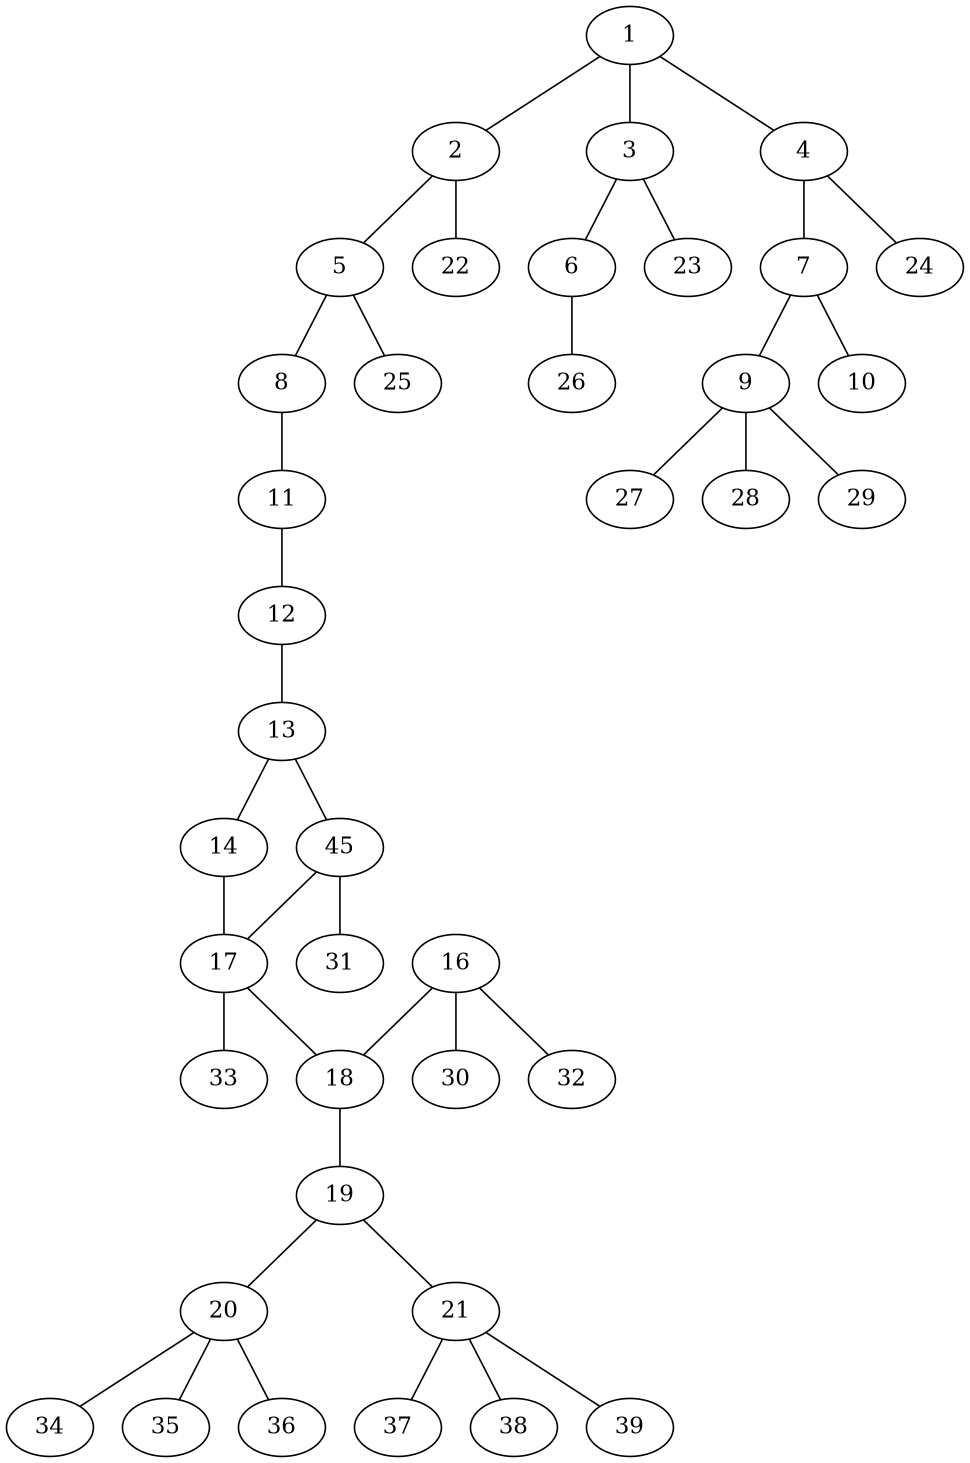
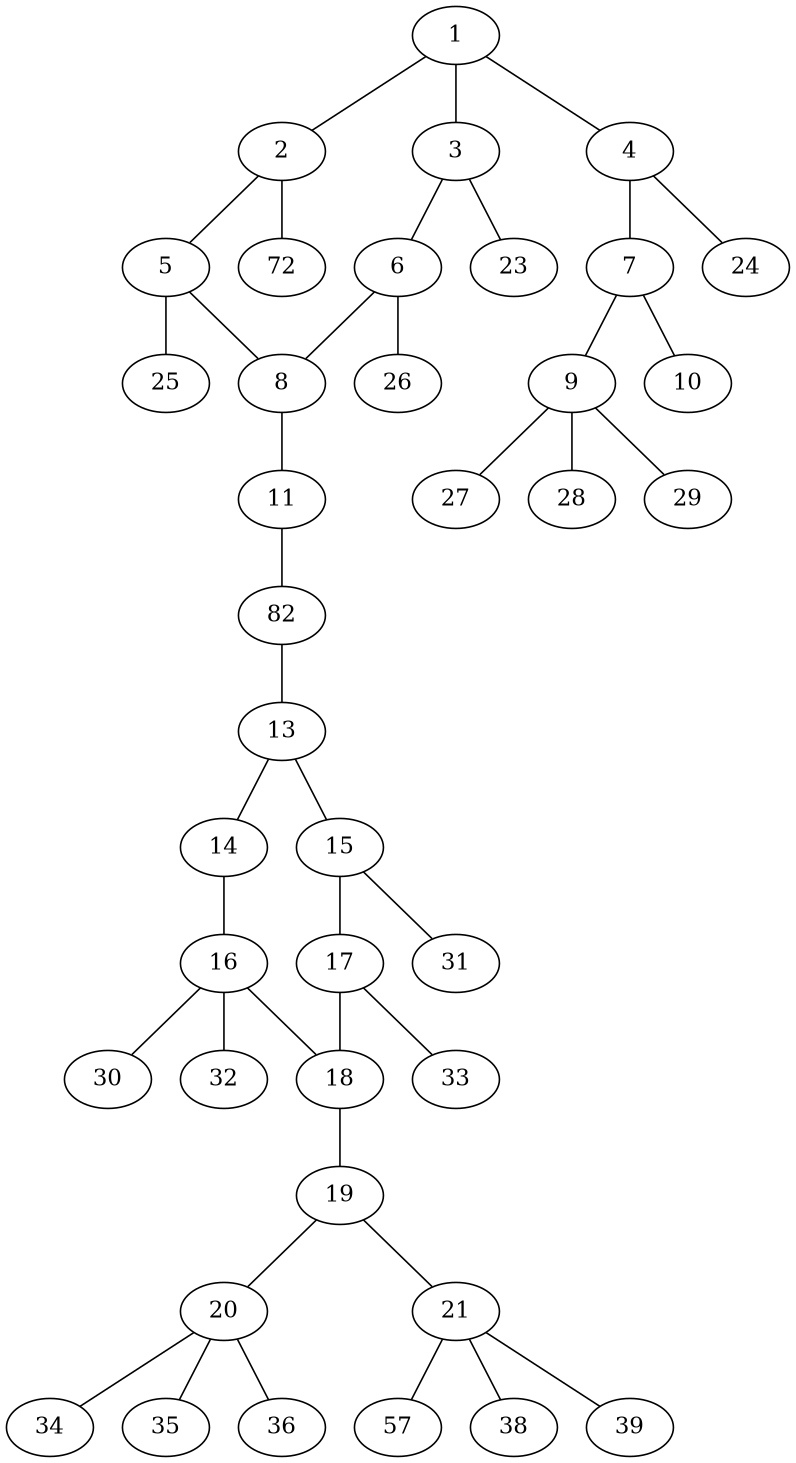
(456, 267) -> (282, 267)
none -> (340, 325)
(282, 615) -> (282, 615)
(340, 847) -> (340, 847)
(224, 906) -> (224, 906)
(398, 1427) -> (398, 1427)
